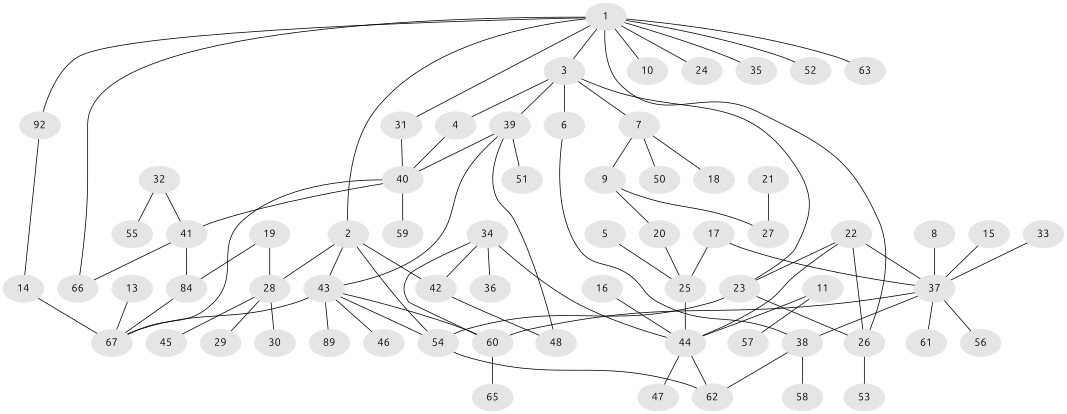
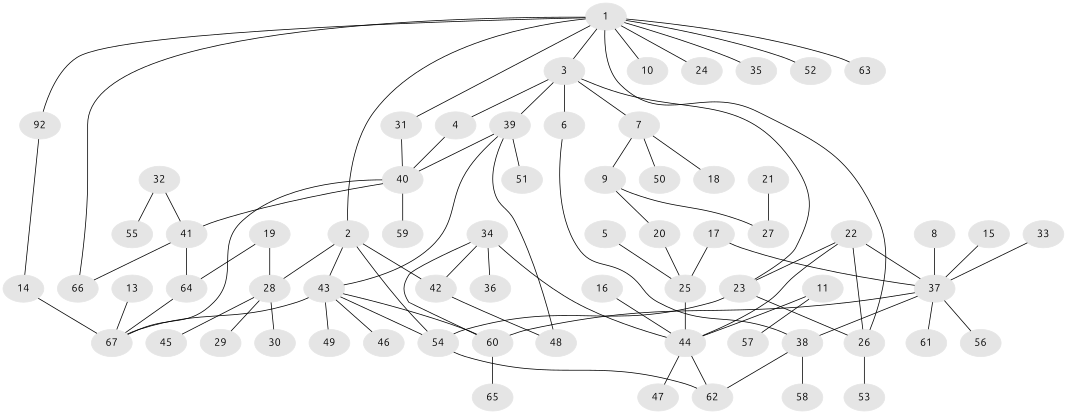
(187, 289) -> (187, 289)
(329, 343) -> (329, 343)
